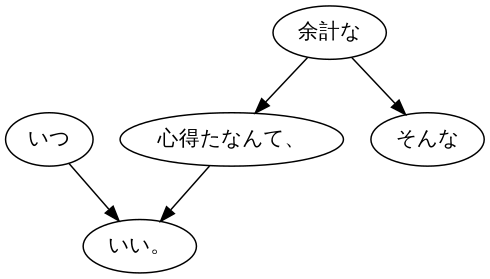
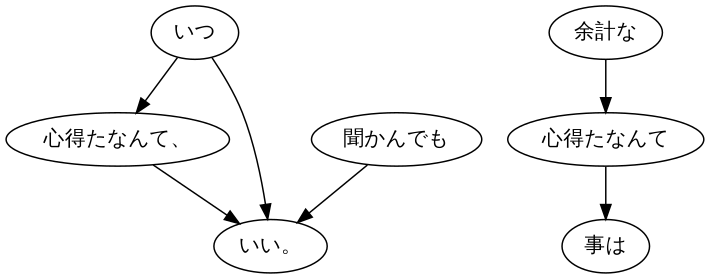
(286, 80) -> (161, 79)
none -> (397, 139)
(428, 139) -> (606, 139)
none -> (606, 246)
